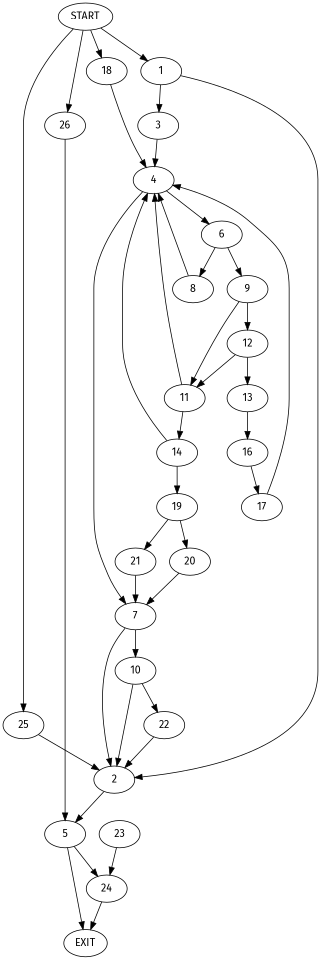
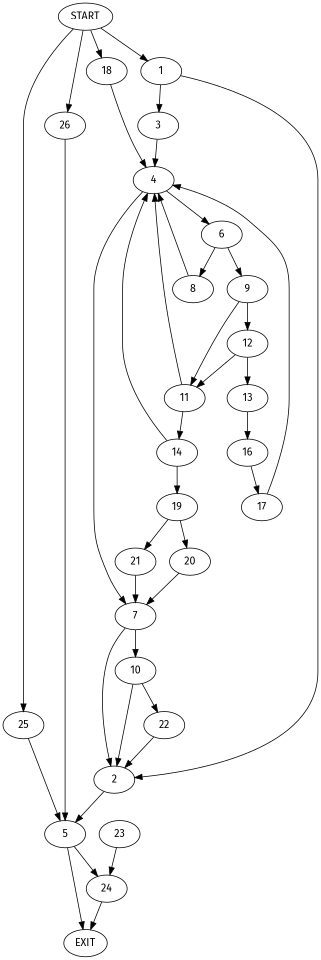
(60, 747) -> (43, 776)
